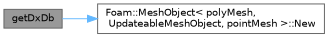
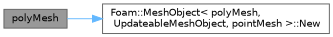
(33, 19) -> (36, 19)
